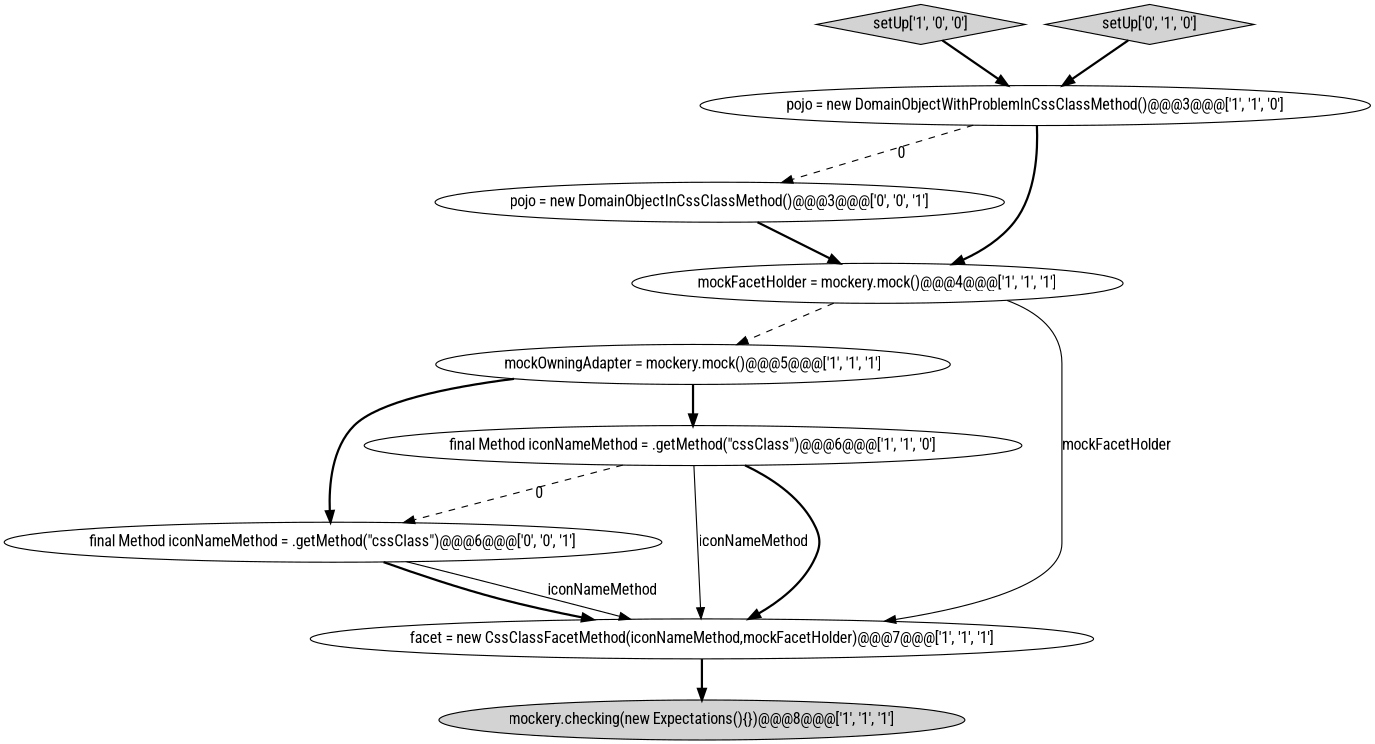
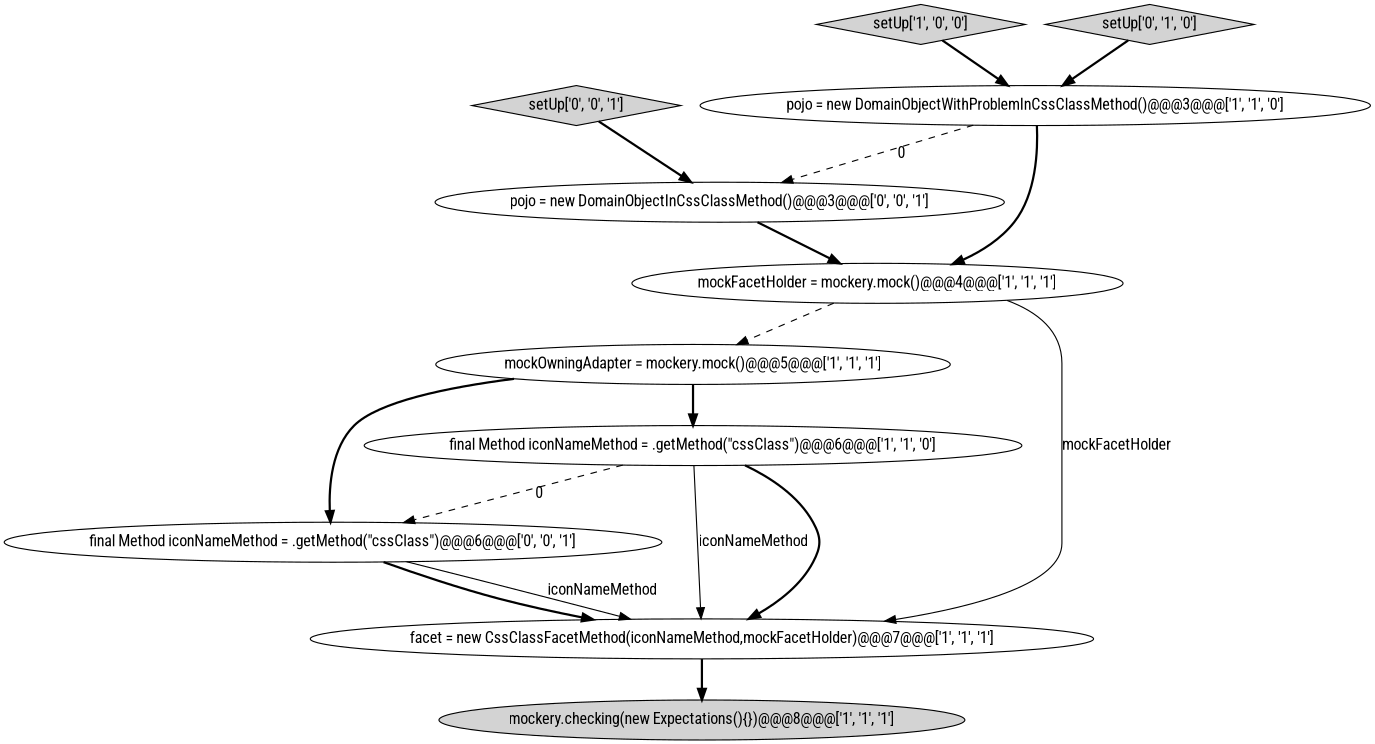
none -> (576, 106)
